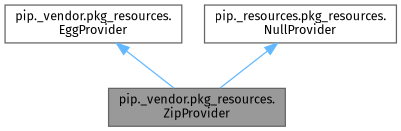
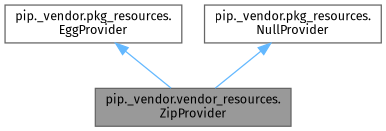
(300, 24) -> (293, 24)
(197, 107) -> (193, 107)
